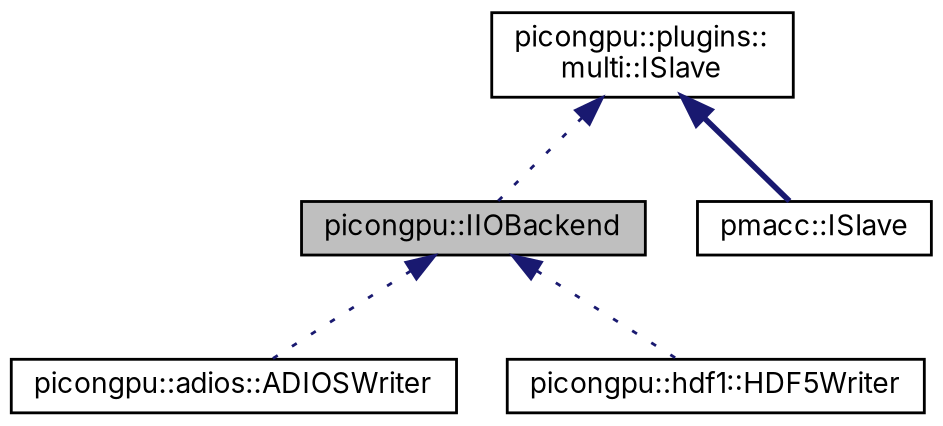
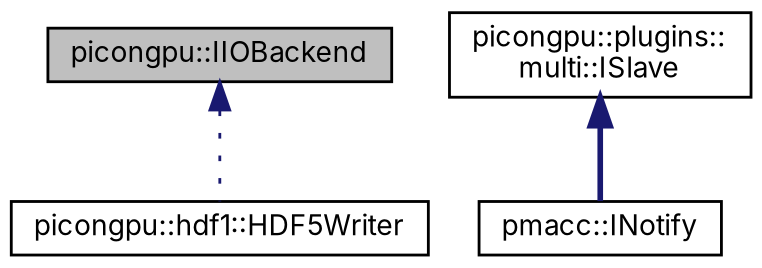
(540, 159) -> none
(814, 228) -> (600, 228)
(234, 386) -> none
